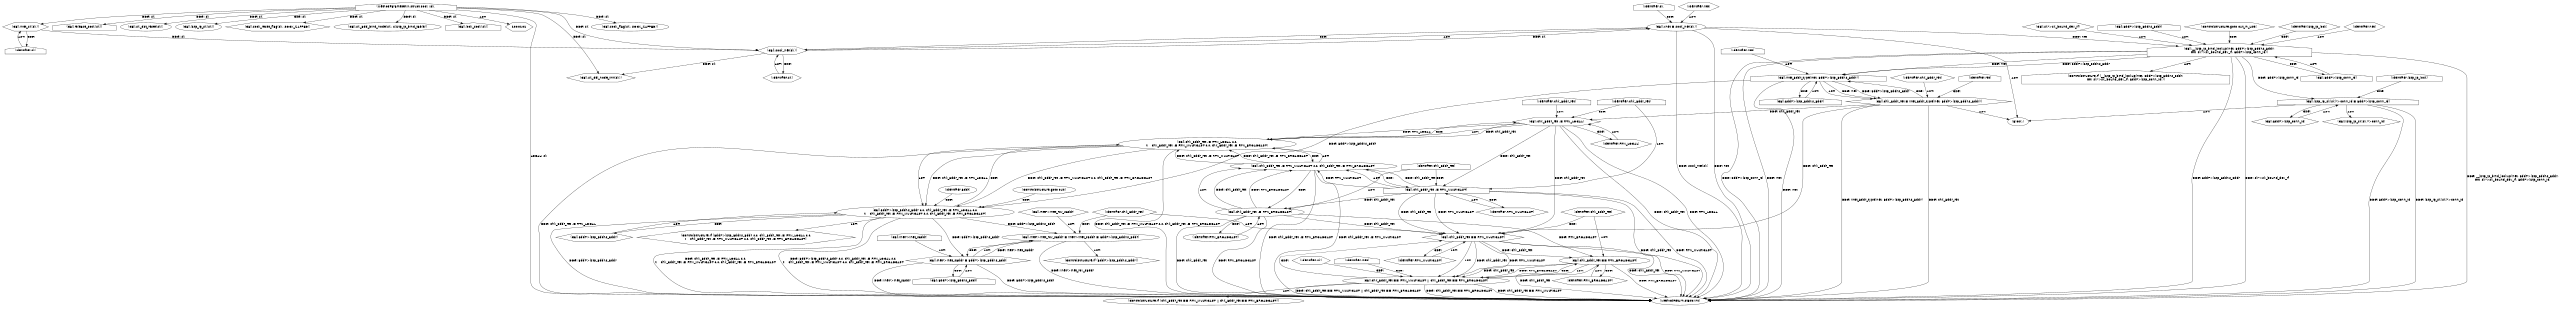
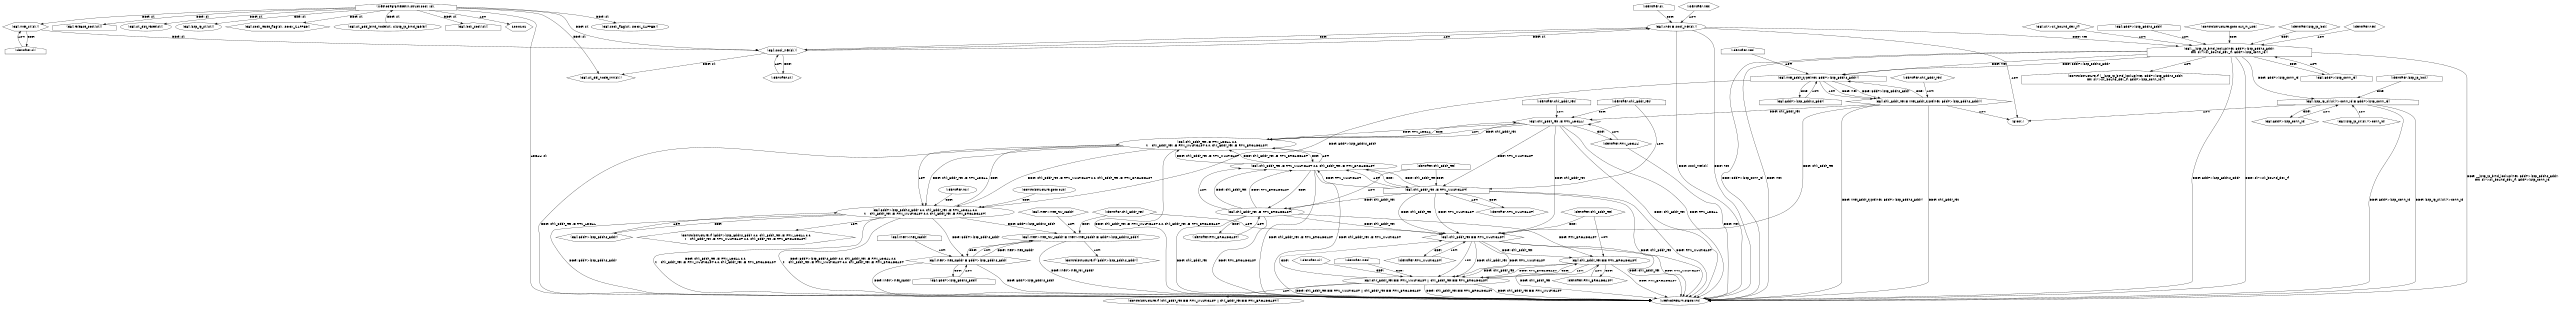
(403, 16) -> (386, 16)
(1980, 78) -> none
(2347, 111) -> (2357, 112)
(1515, 156) -> (1515, 156)
(958, 190) -> (958, 190)
(1782, 197) -> (1719, 206)
